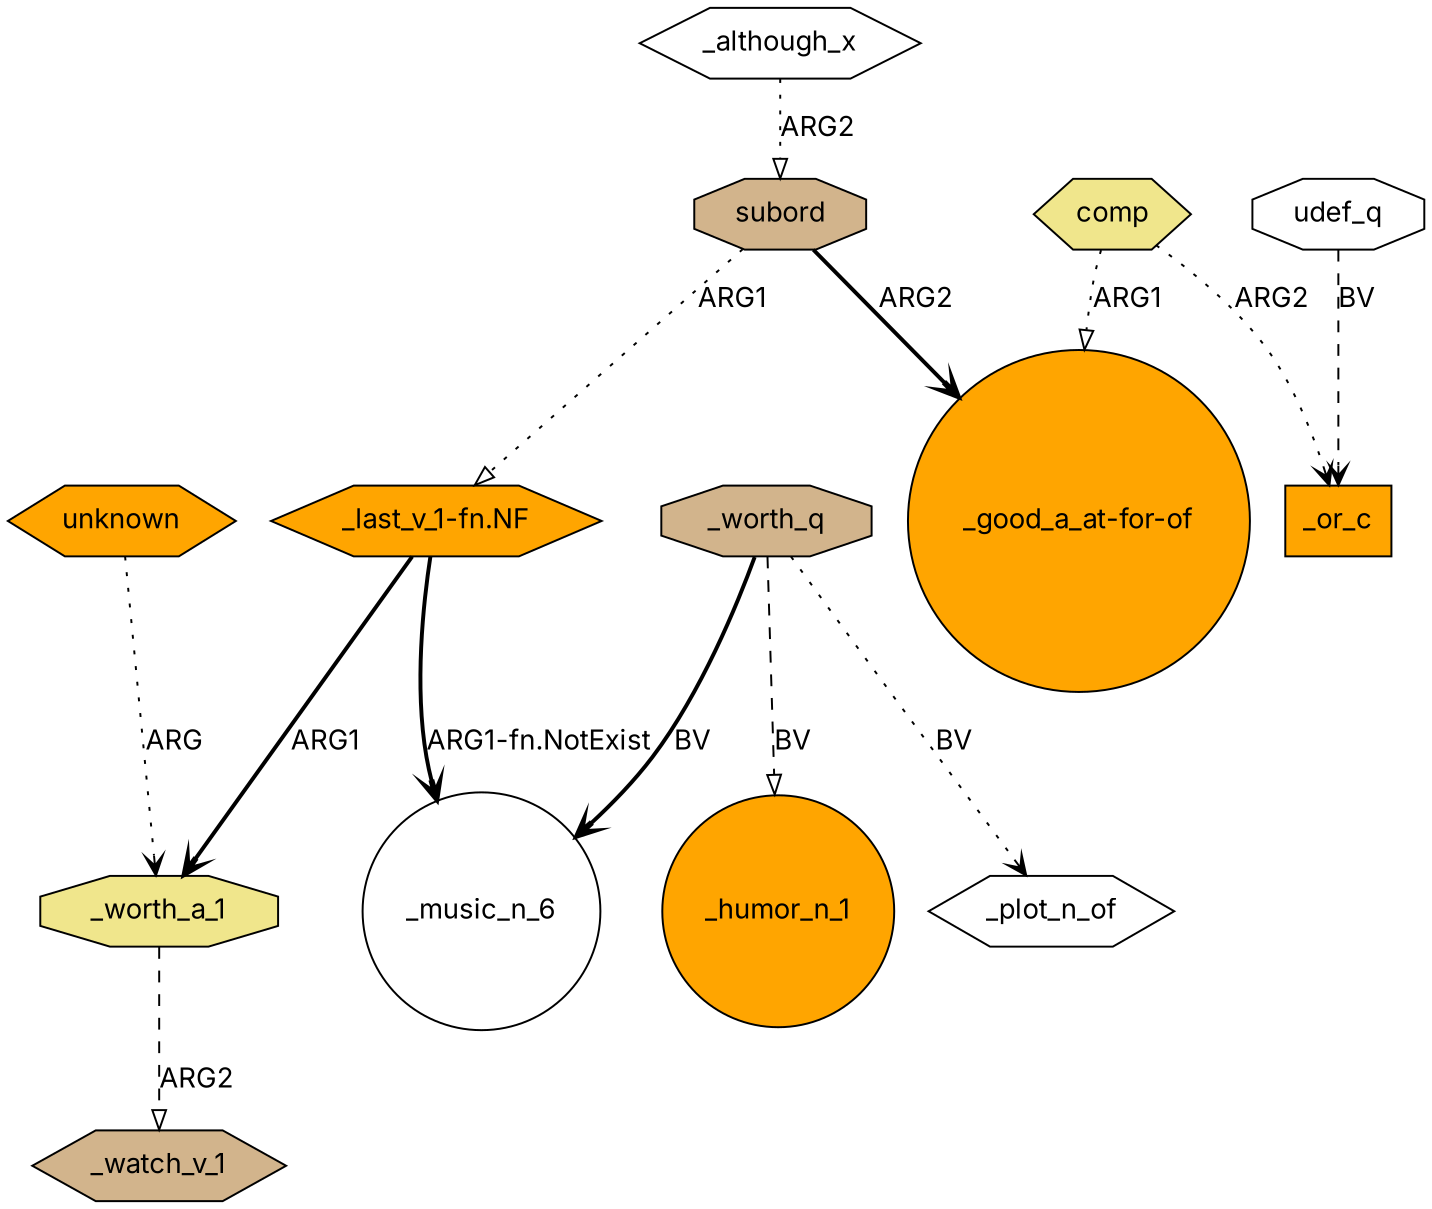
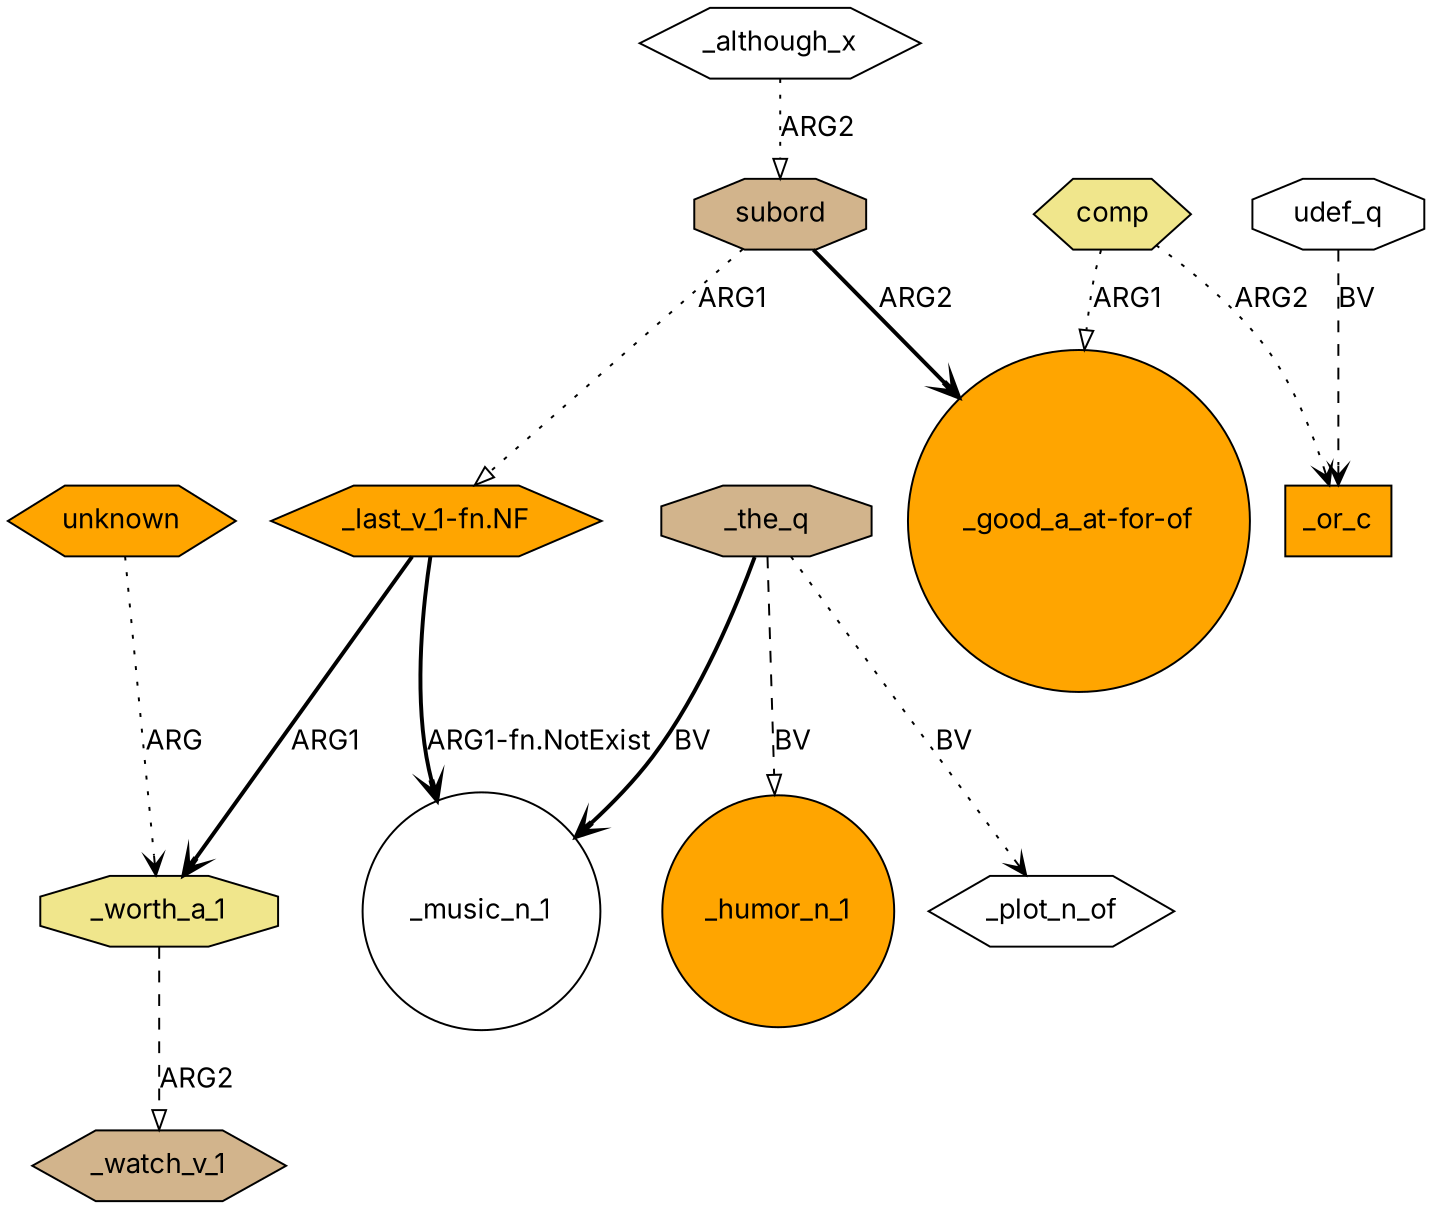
(766, 521) -> (766, 521)
(481, 911) -> (481, 911)
